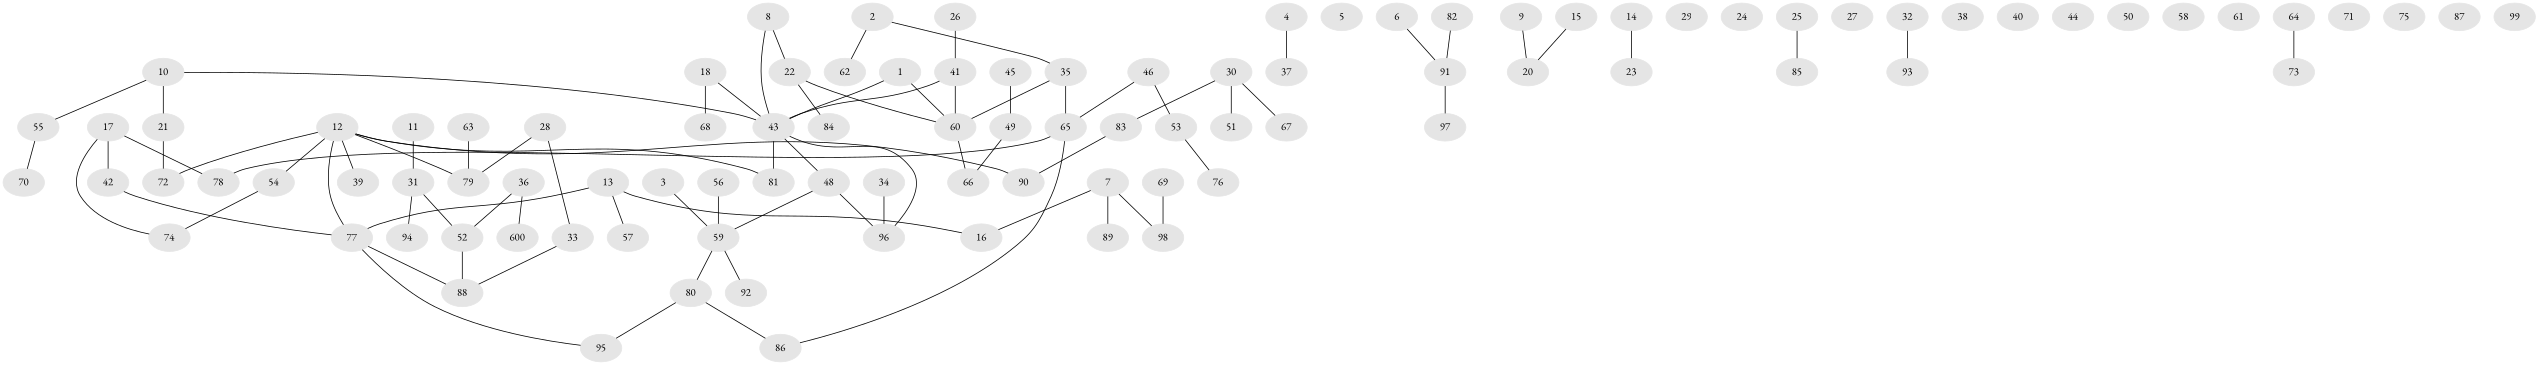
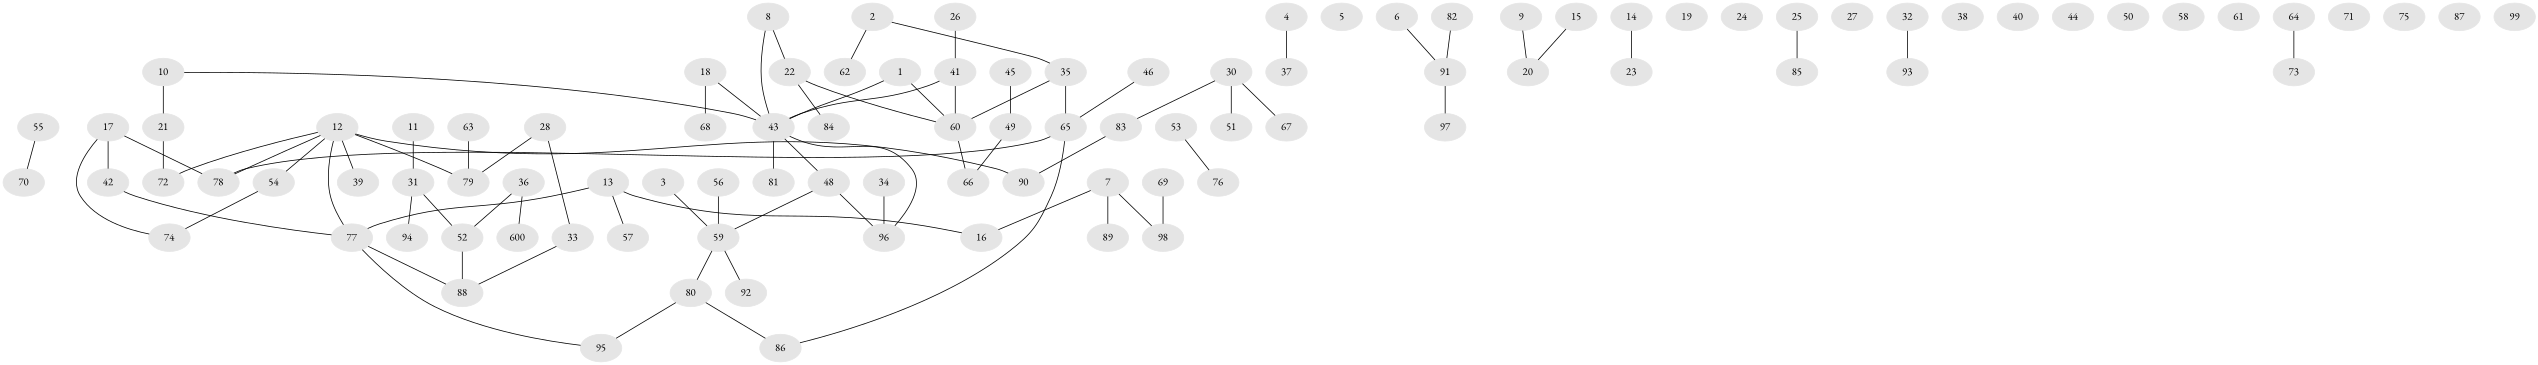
(1687, 17) -> (1687, 17)
(101, 100) -> none
(1162, 100) -> none
(558, 150) -> (278, 154)
